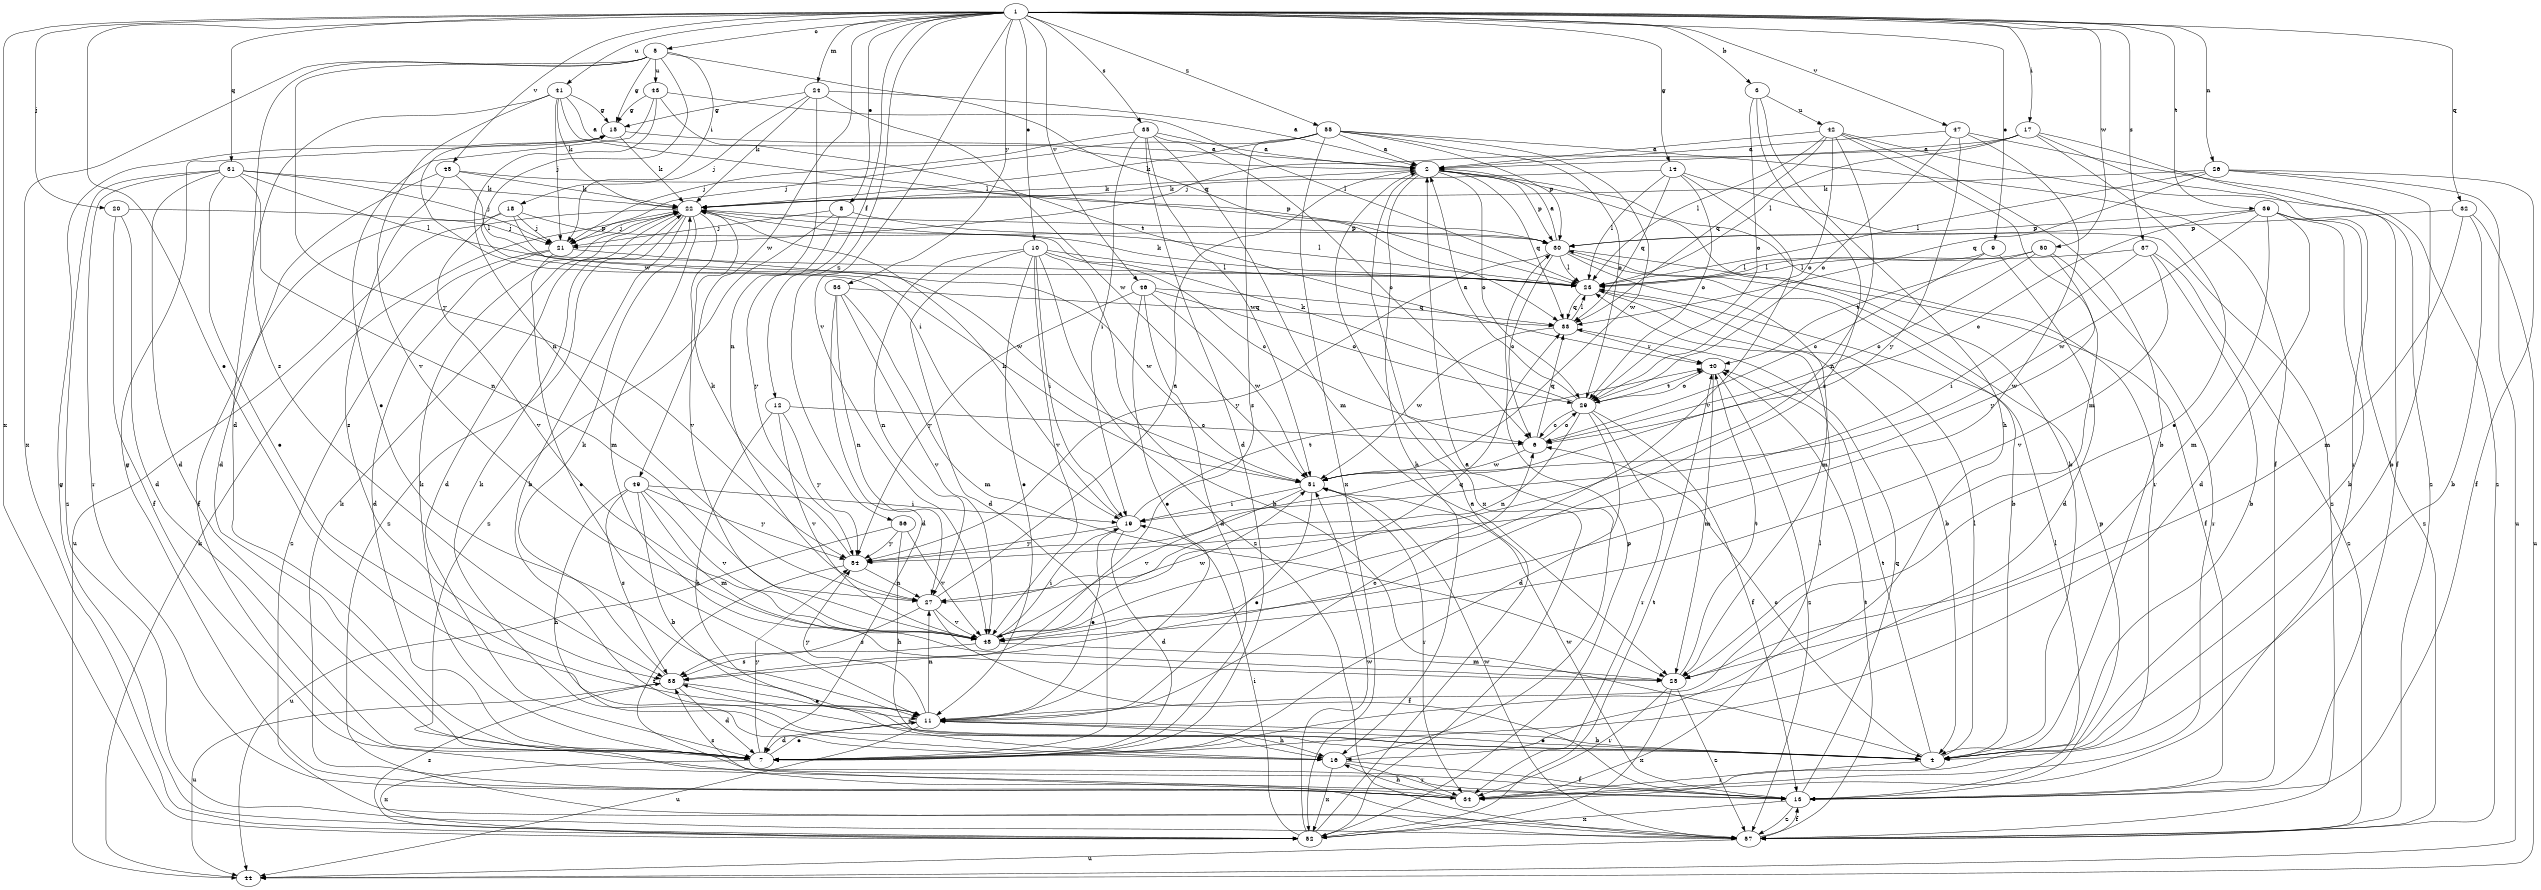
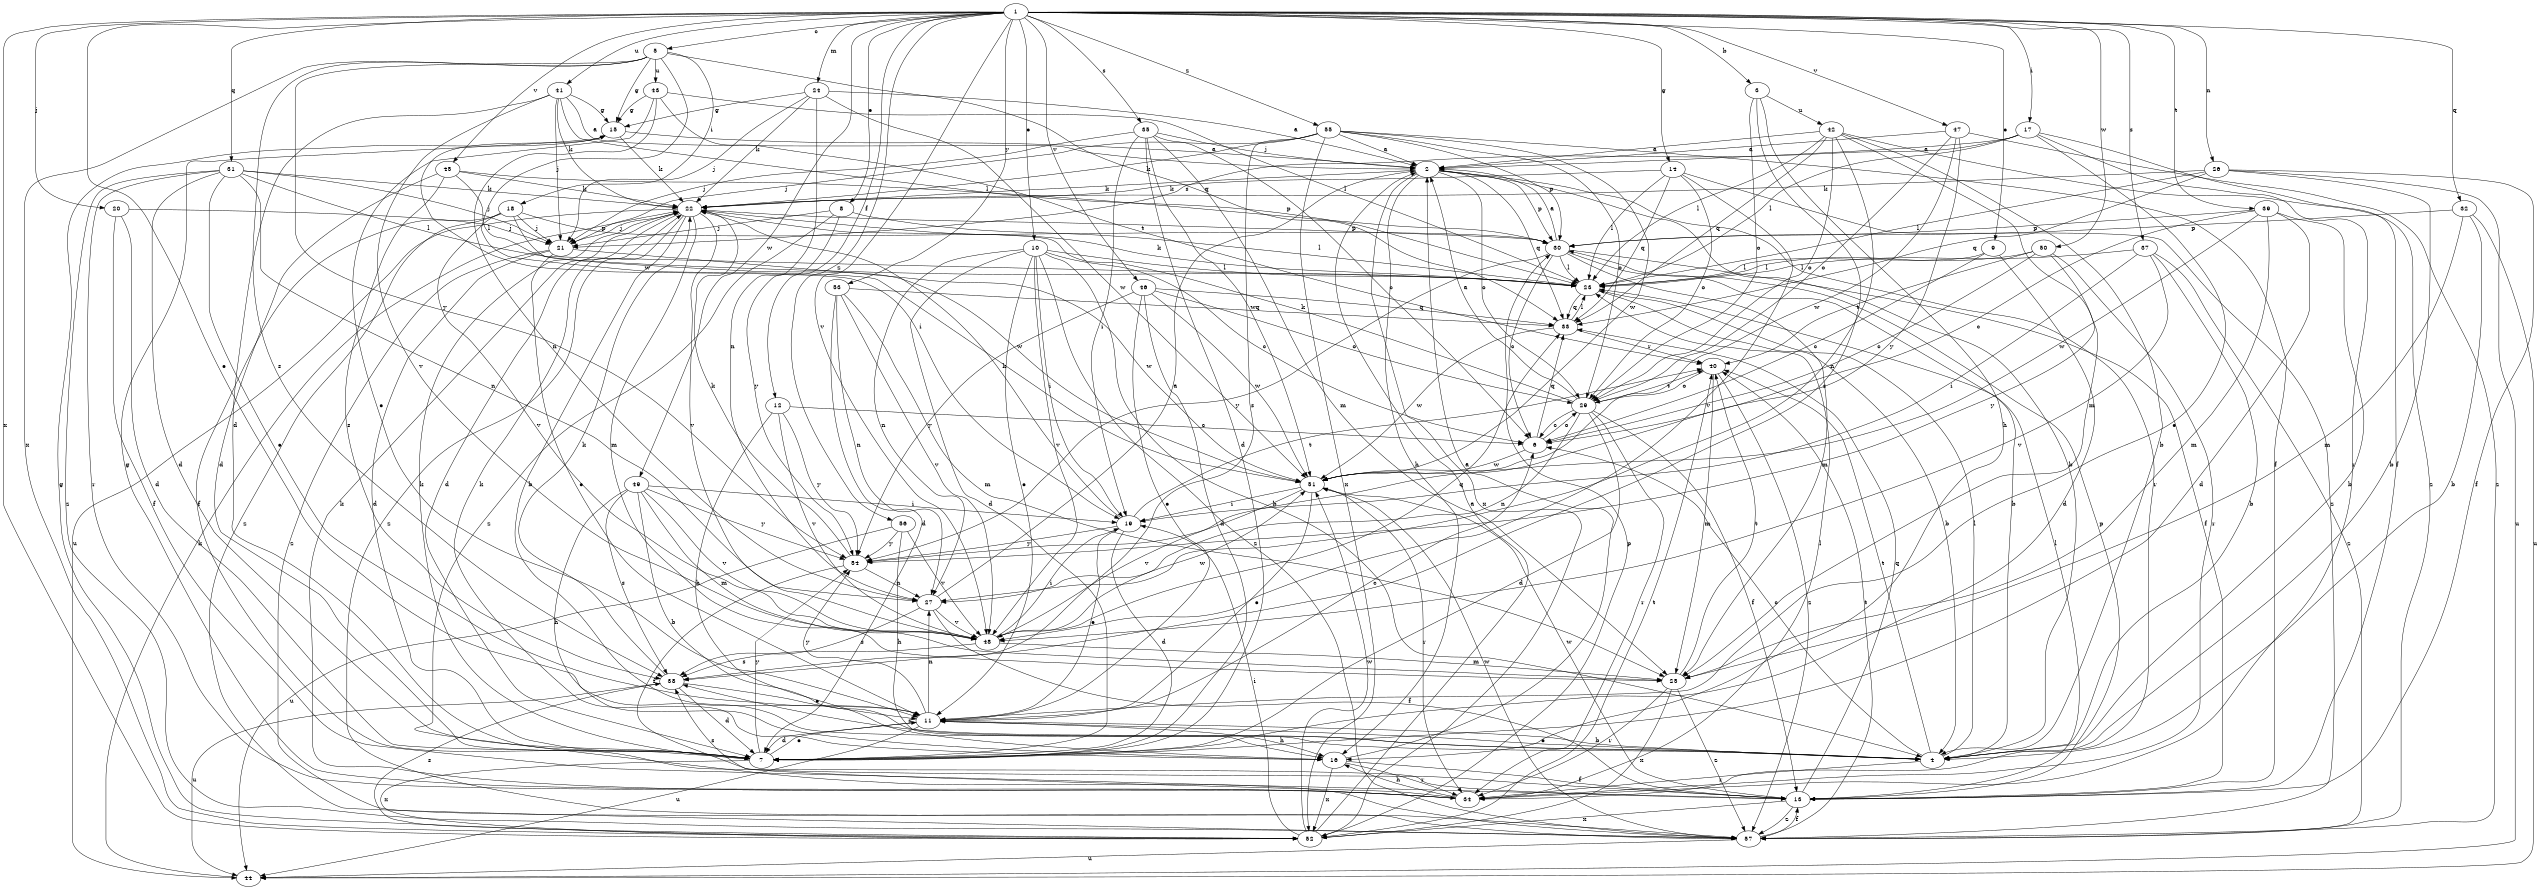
(1266, 150) -> (1266, 150)
(1187, 189) -> (1187, 189)
(1645, 528) -> (1666, 387)
(2434, 808) -> (761, 819)
